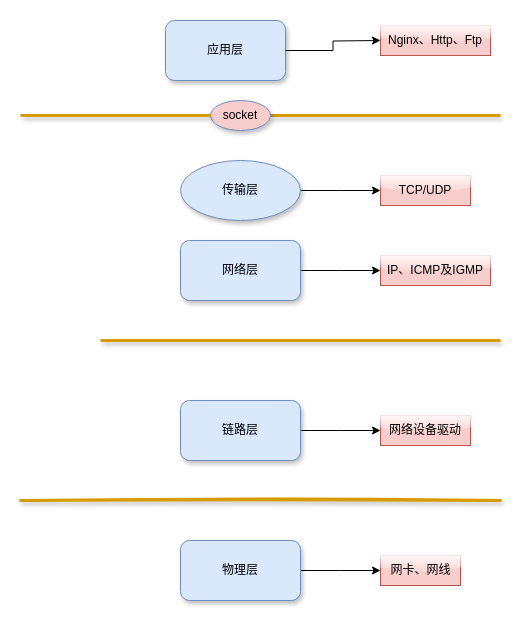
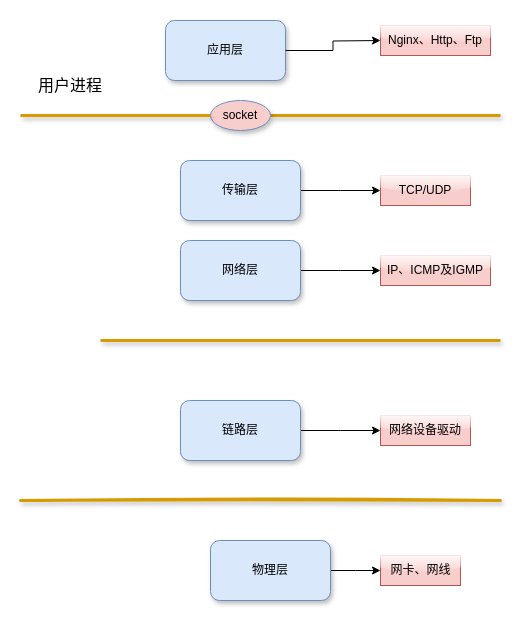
none -> (71, 86)
(241, 191) -> (241, 191)
(241, 571) -> (271, 571)
